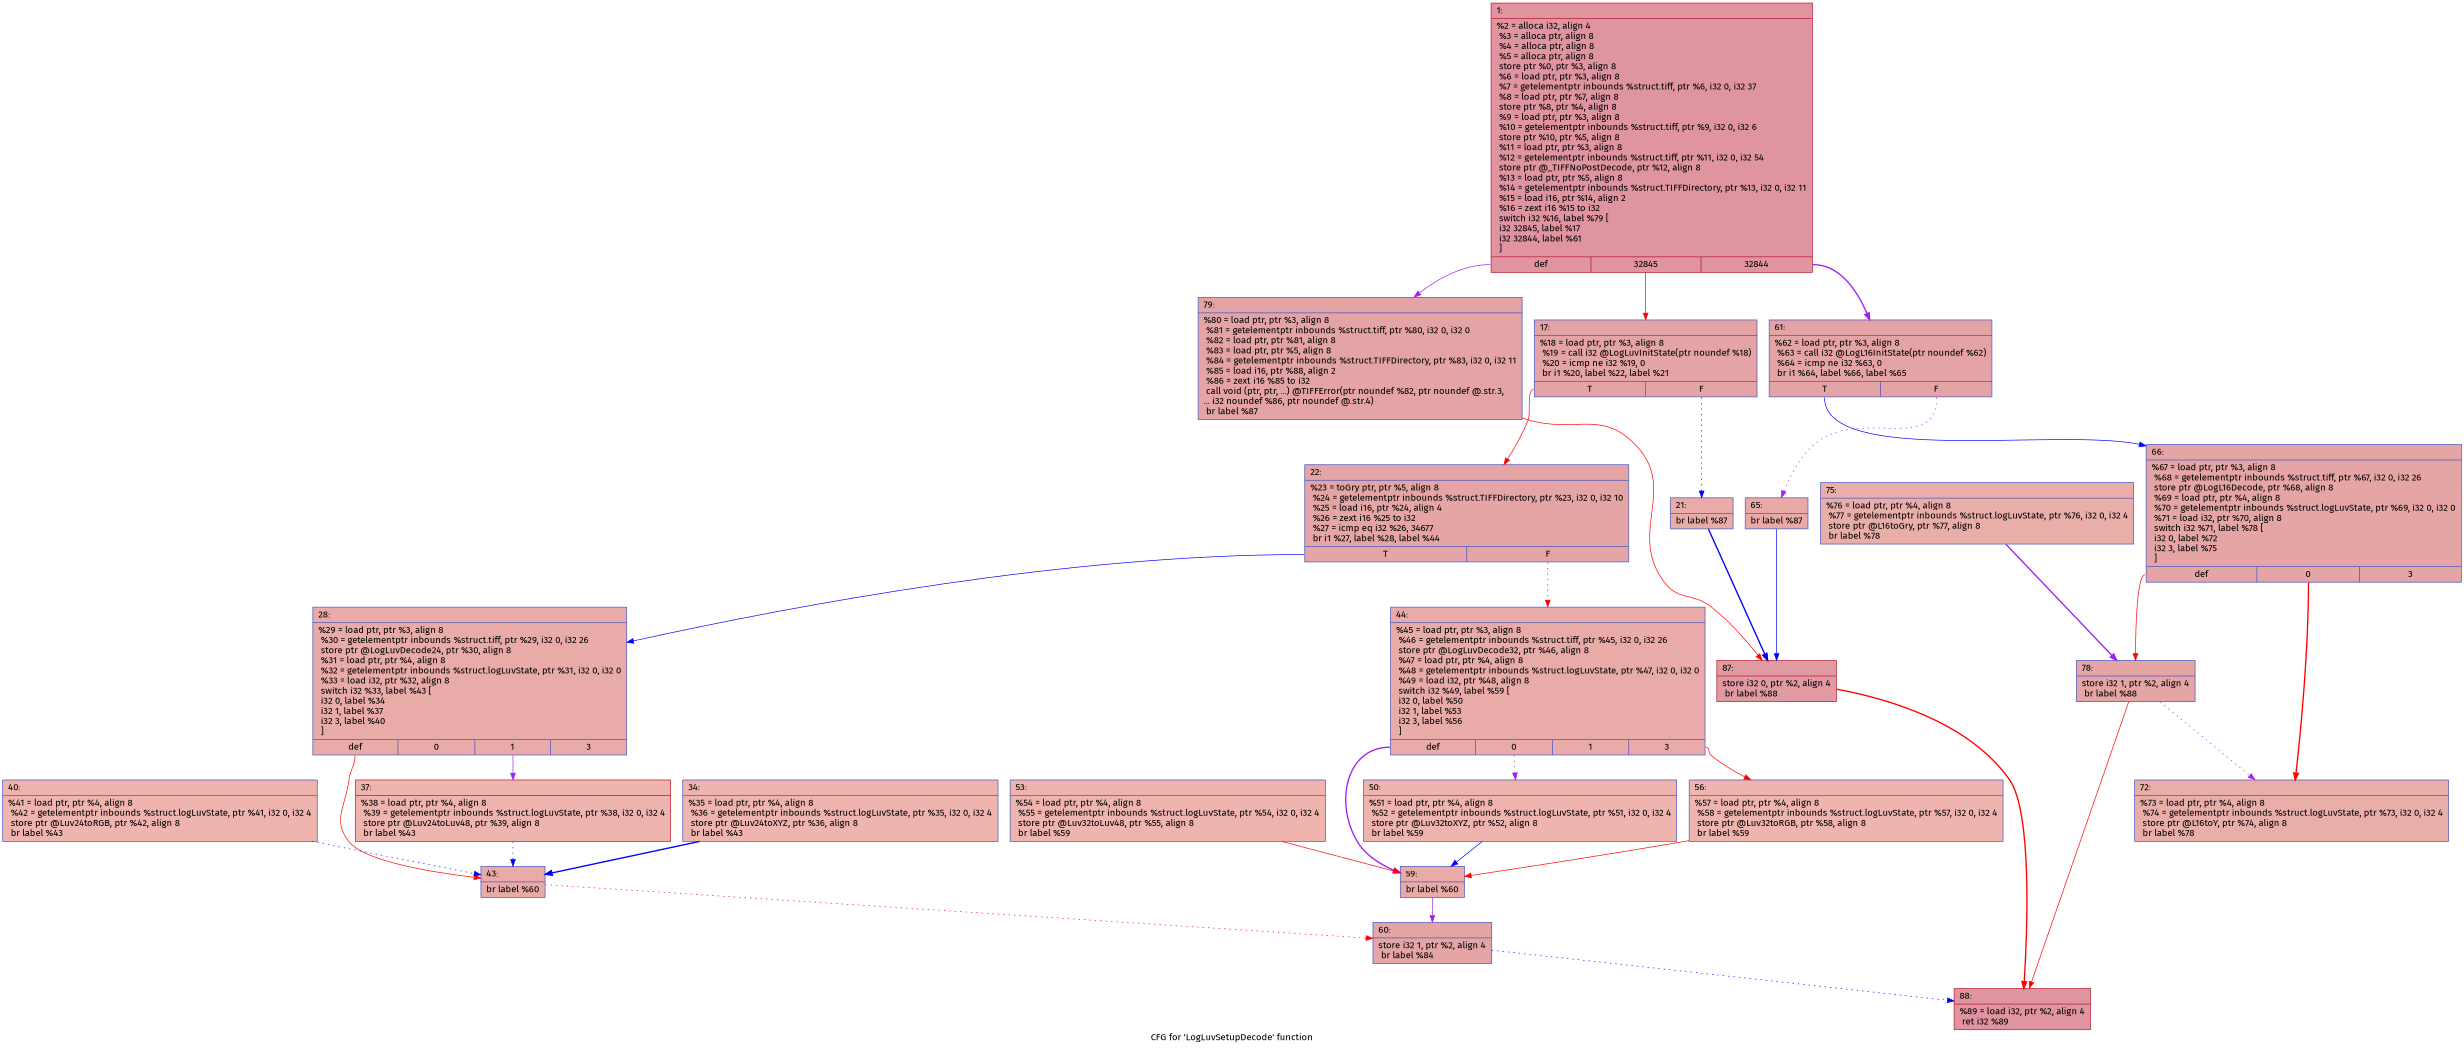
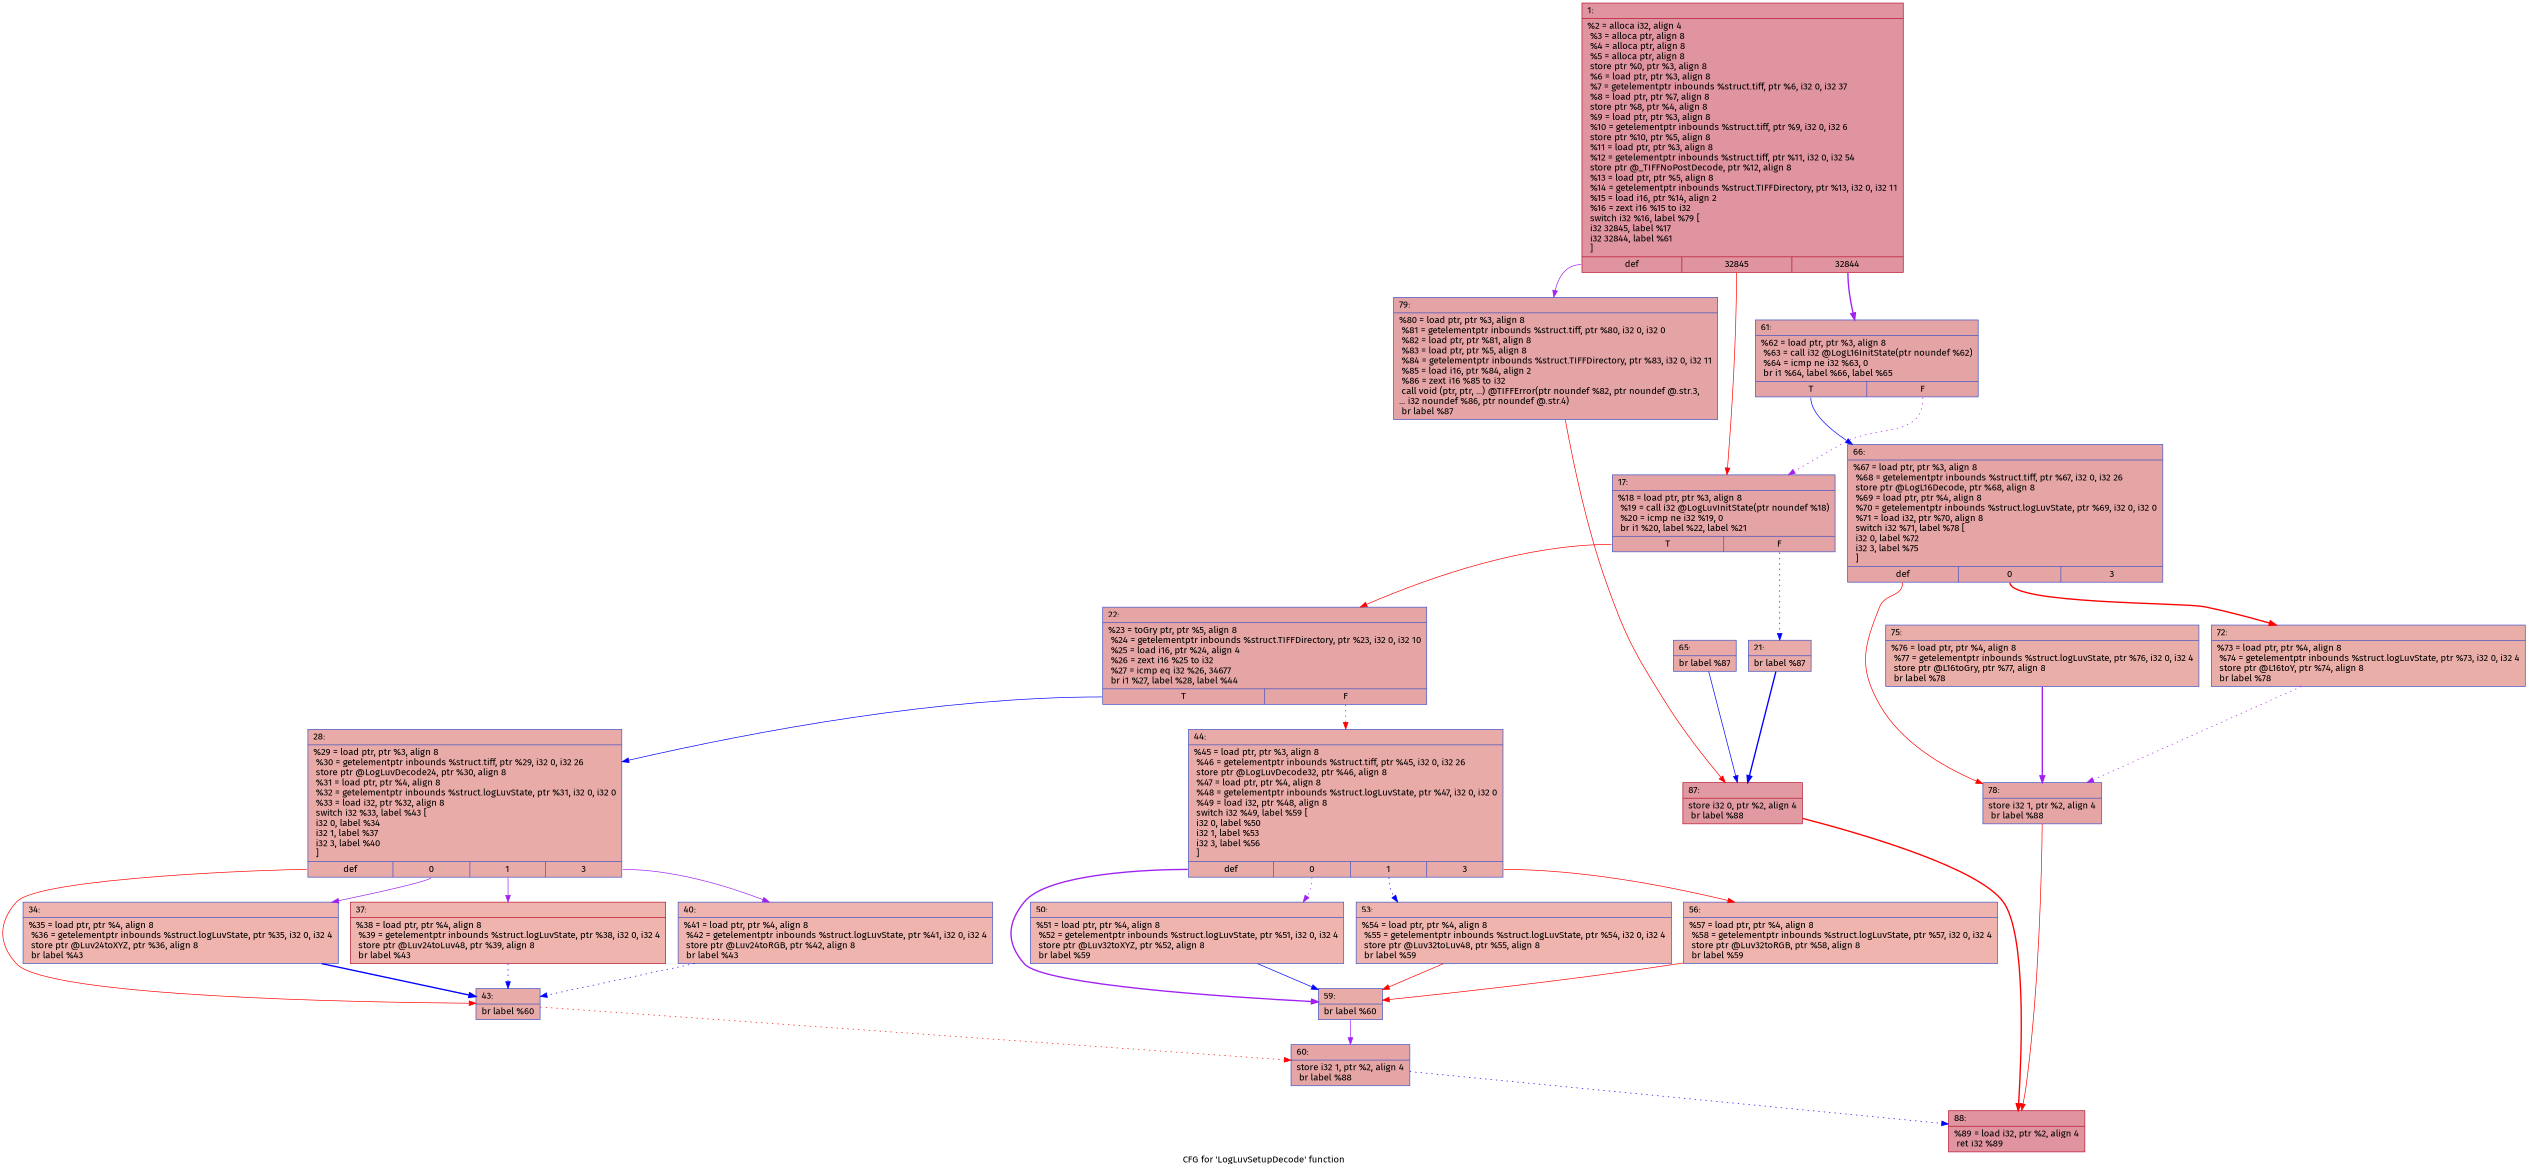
(1270, 371) -> (1465, 371)
(1845, 431) -> (1864, 436)
(2205, 739) -> (2197, 733)
none -> (694, 878)
none -> (1390, 887)
none -> (385, 891)
(1406, 955) -> (1324, 1078)
